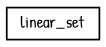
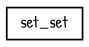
(53, 24) -> (45, 24)
